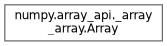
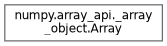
(84, 23) -> (84, 23)
